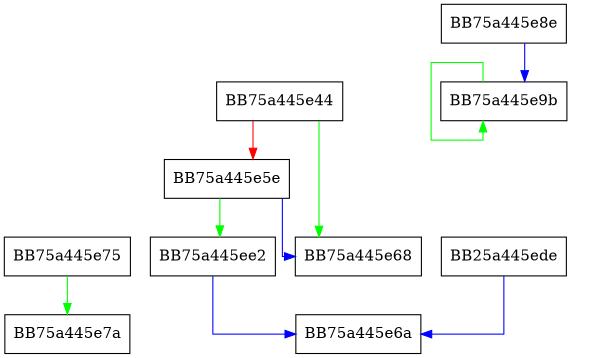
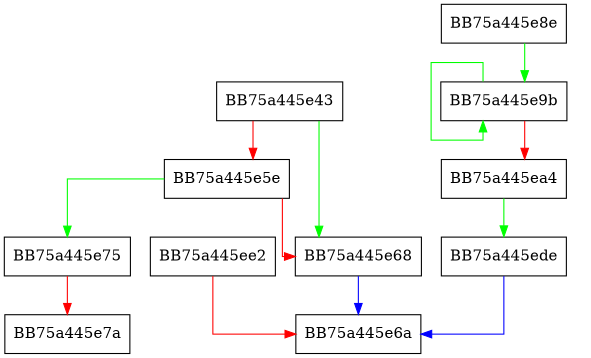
(525, 57) -> (525, 57)
(280, 101) -> (280, 101)
none -> (504, 179)
(220, 212) -> (92, 179)
(282, 229) -> (282, 229)
(504, 257) -> (504, 257)
(67, 290) -> (67, 290)
none -> (358, 290)
(220, 334) -> (220, 334)
